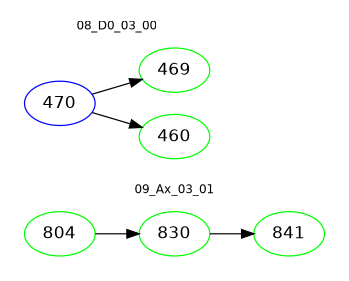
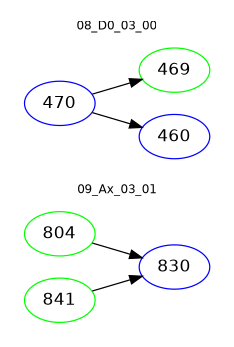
(174, 137) -> (174, 137)
(174, 234) -> (174, 267)
(226, 234) -> (111, 285)
